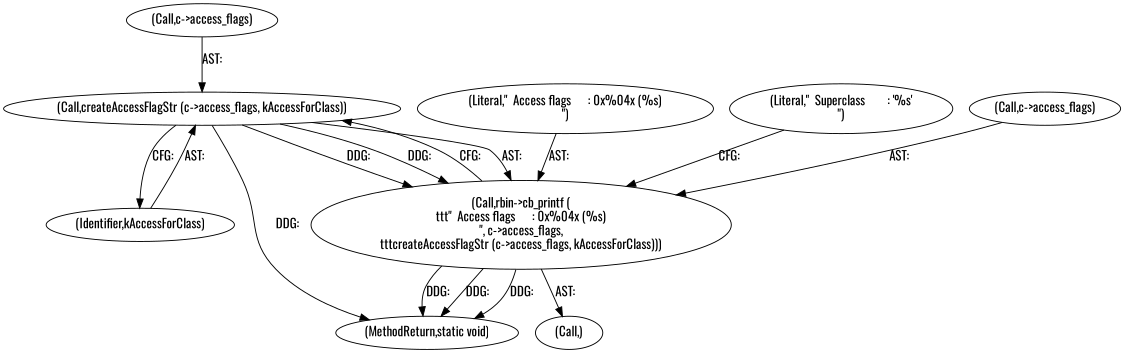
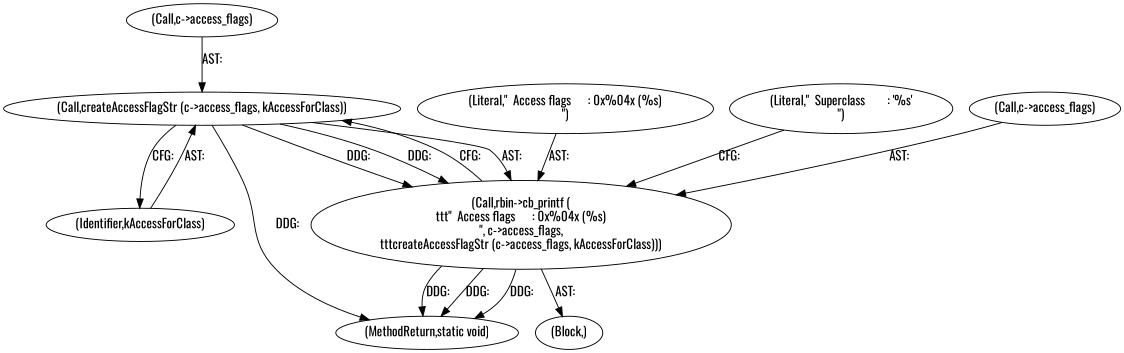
(569, 333) -> (569, 333)
